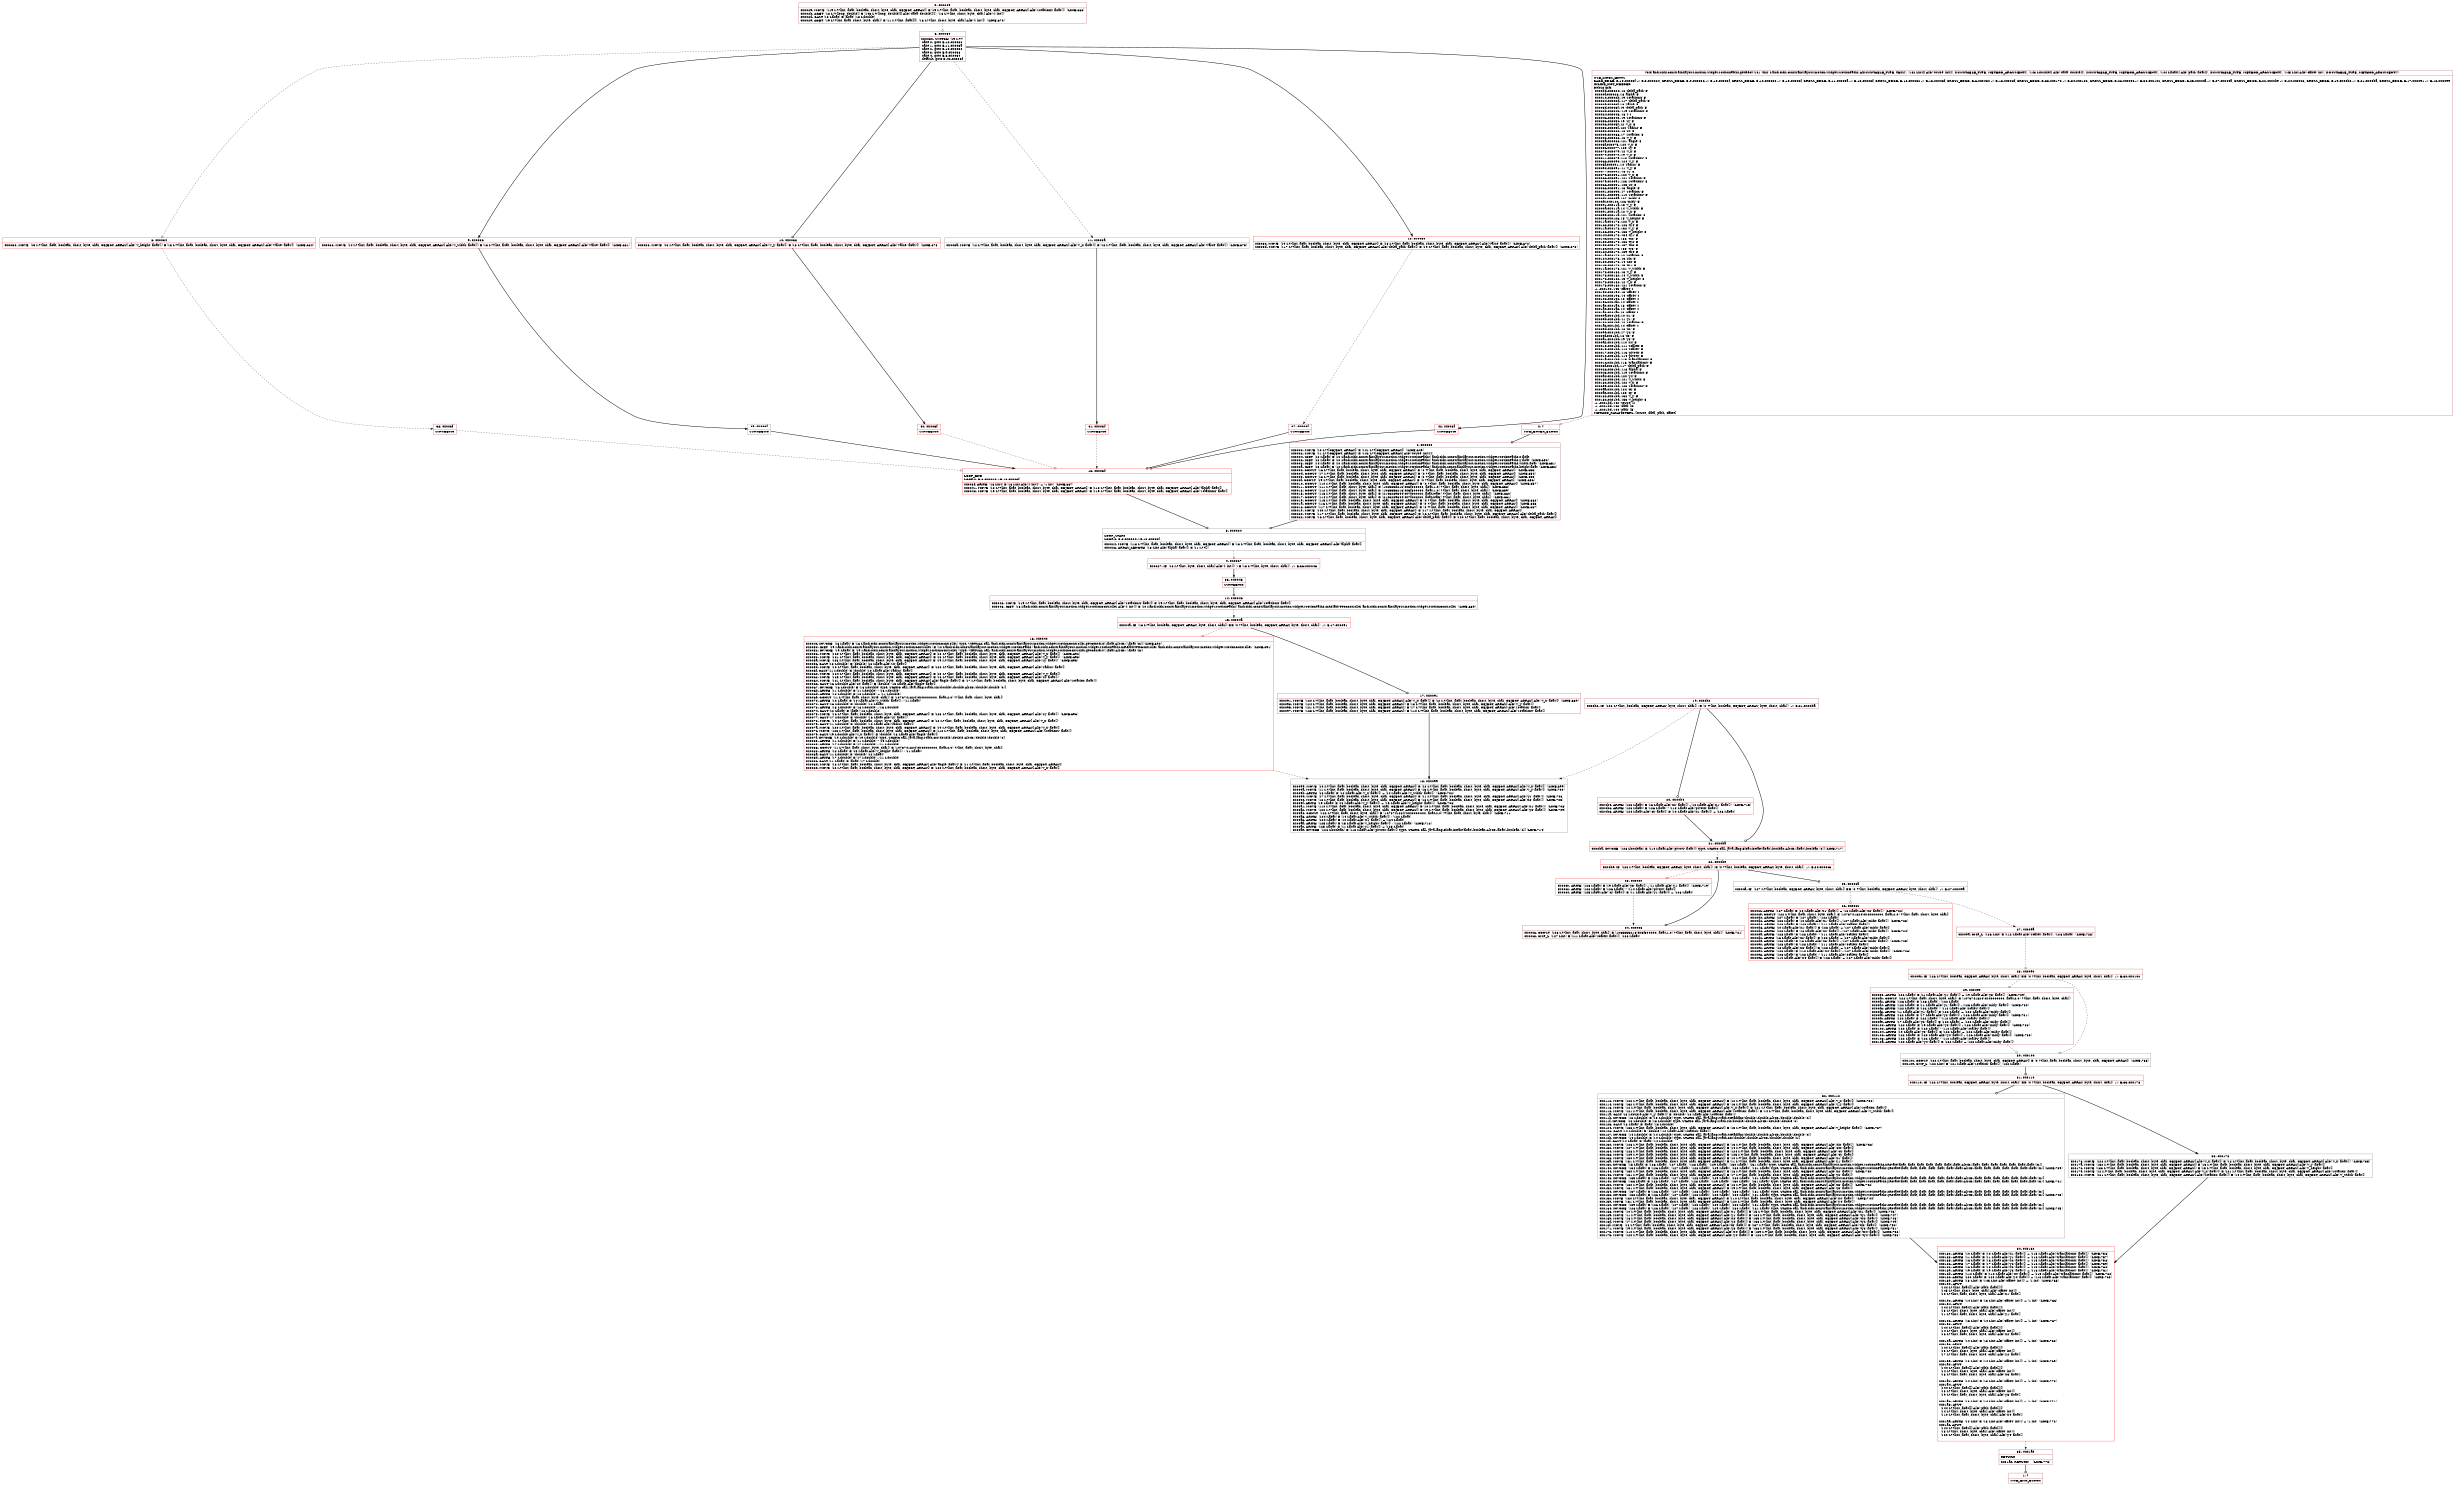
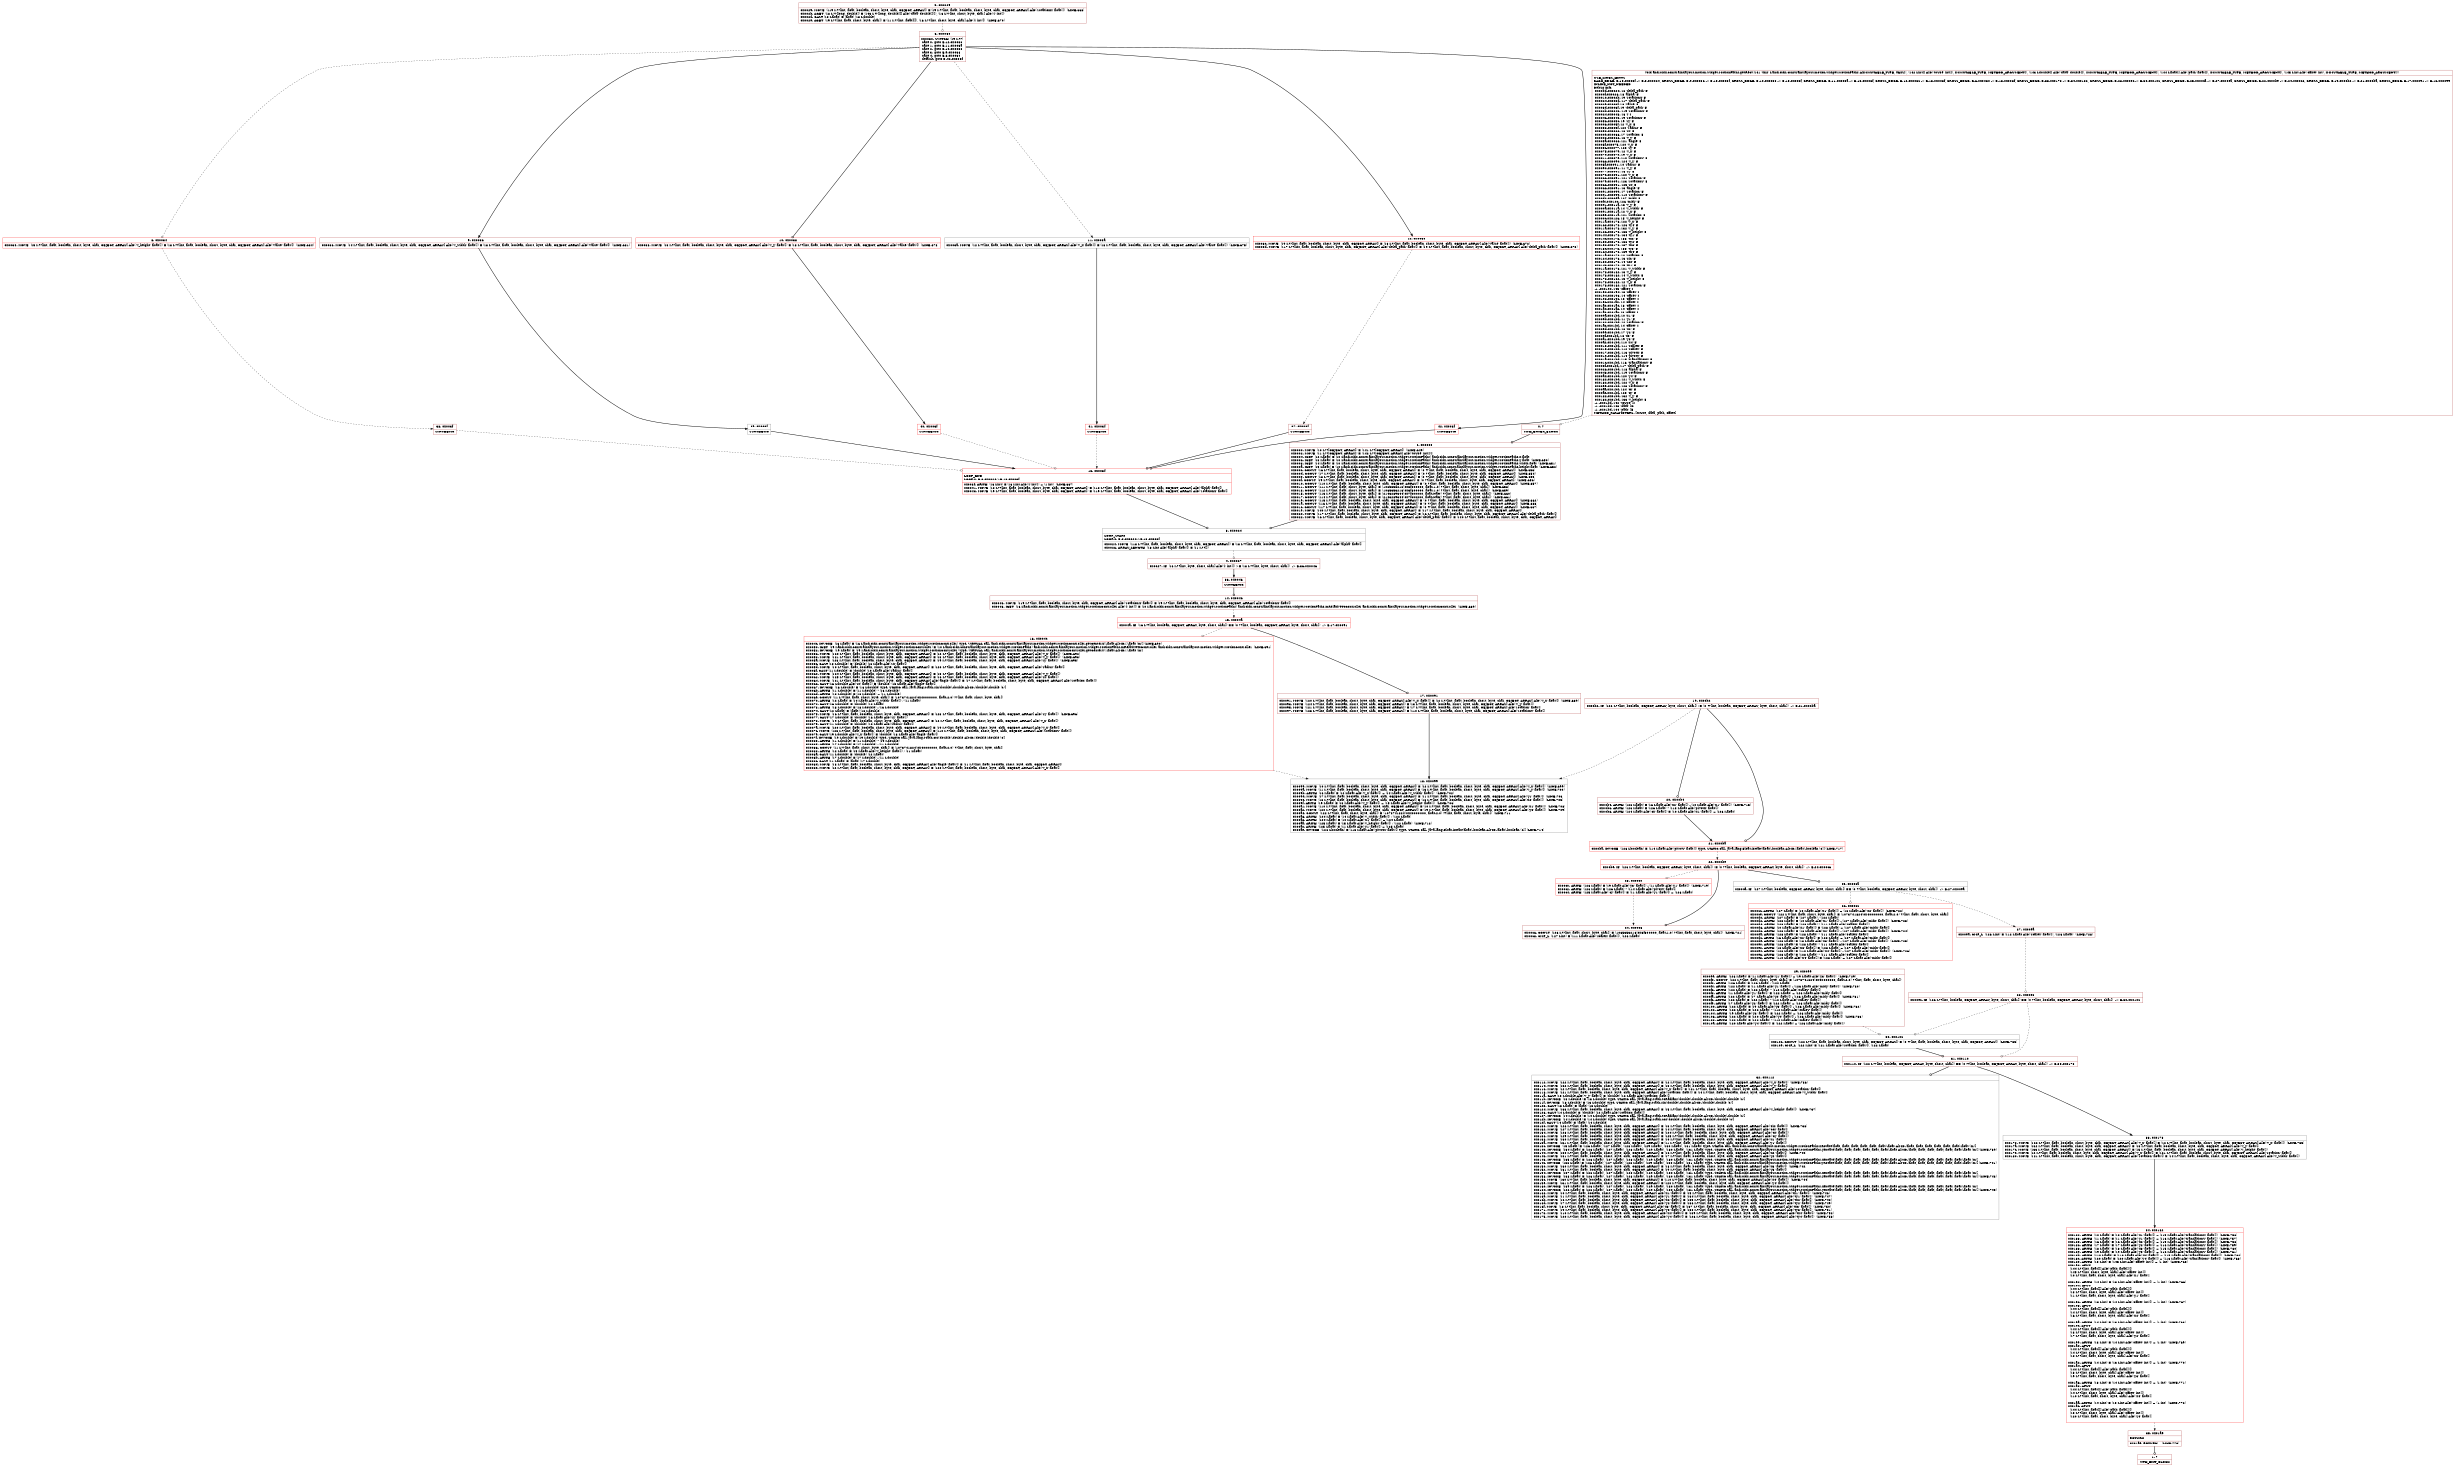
(2015, 983) -> (2028, 1036)
(1923, 1250) -> none
